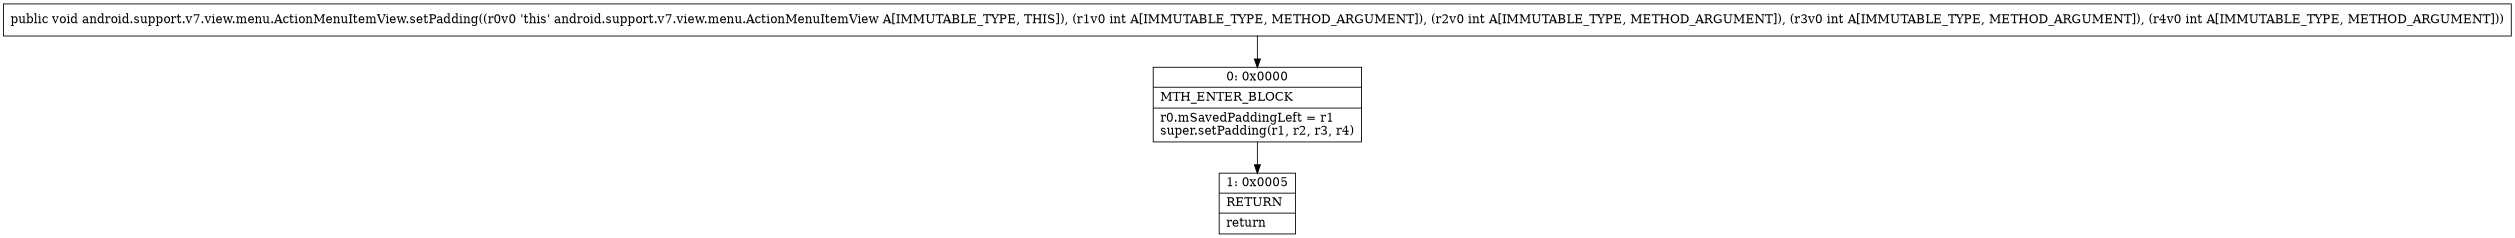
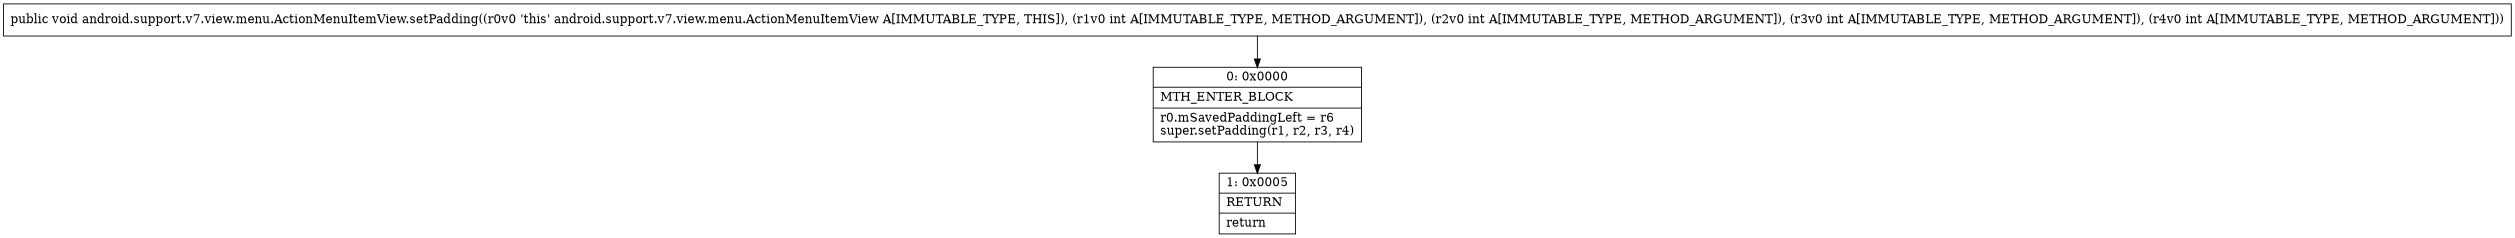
(1247, 118) -> (1247, 118)
